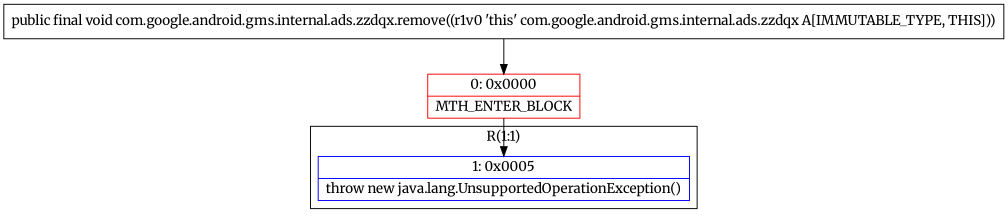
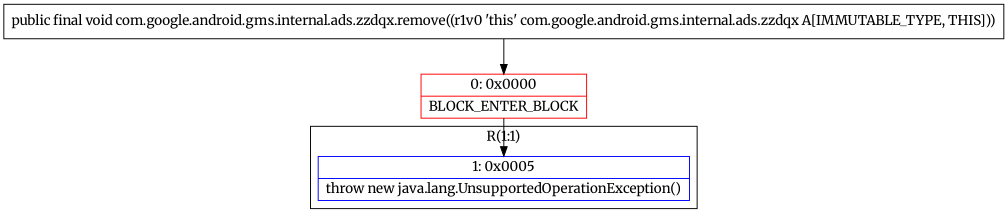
(504, 107) -> (504, 107)
